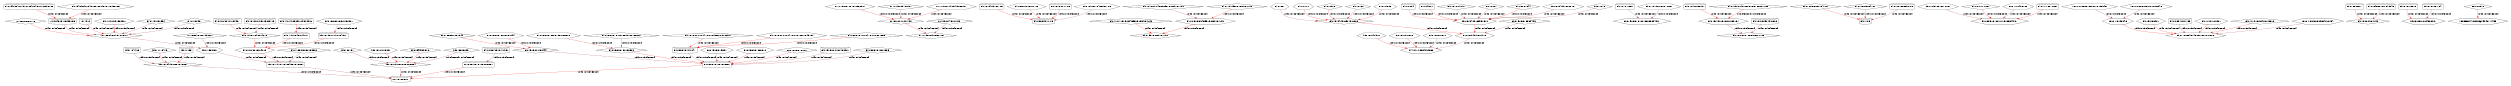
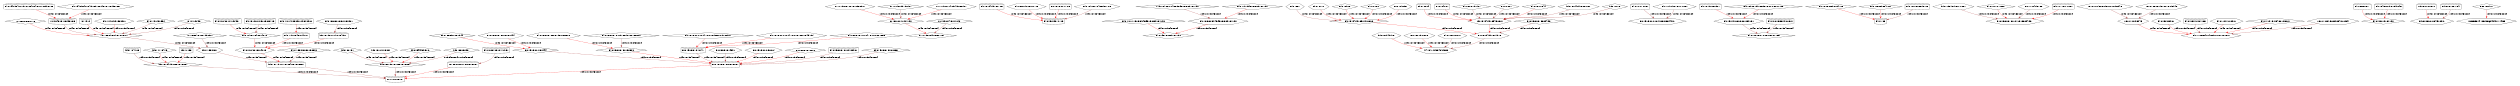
(1163, 7) -> (1177, 7)
(1752, 14) -> (1763, 14)
